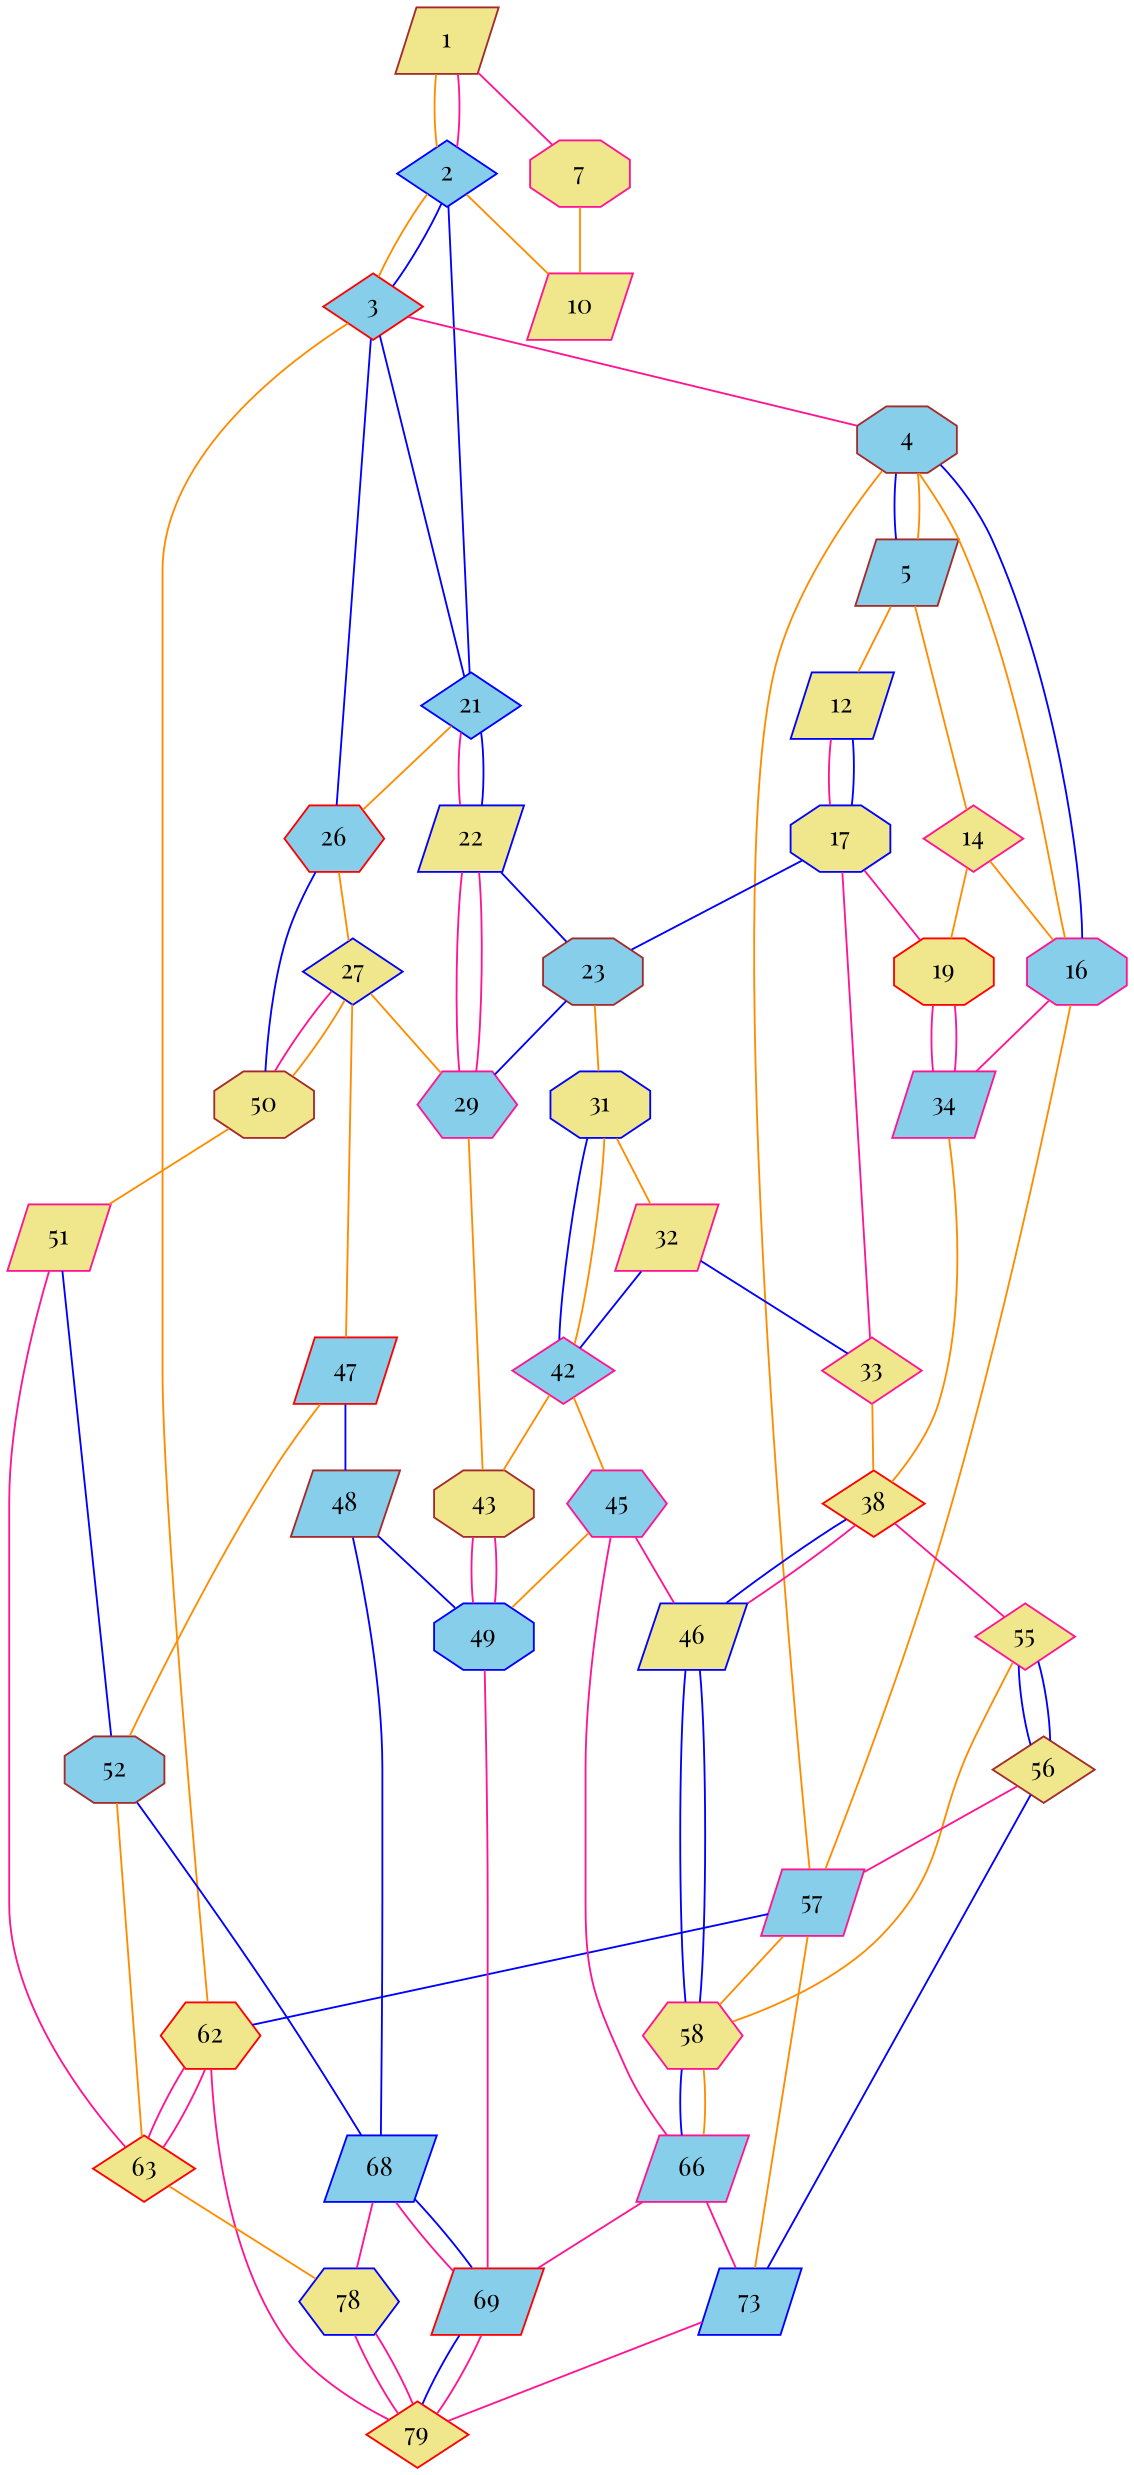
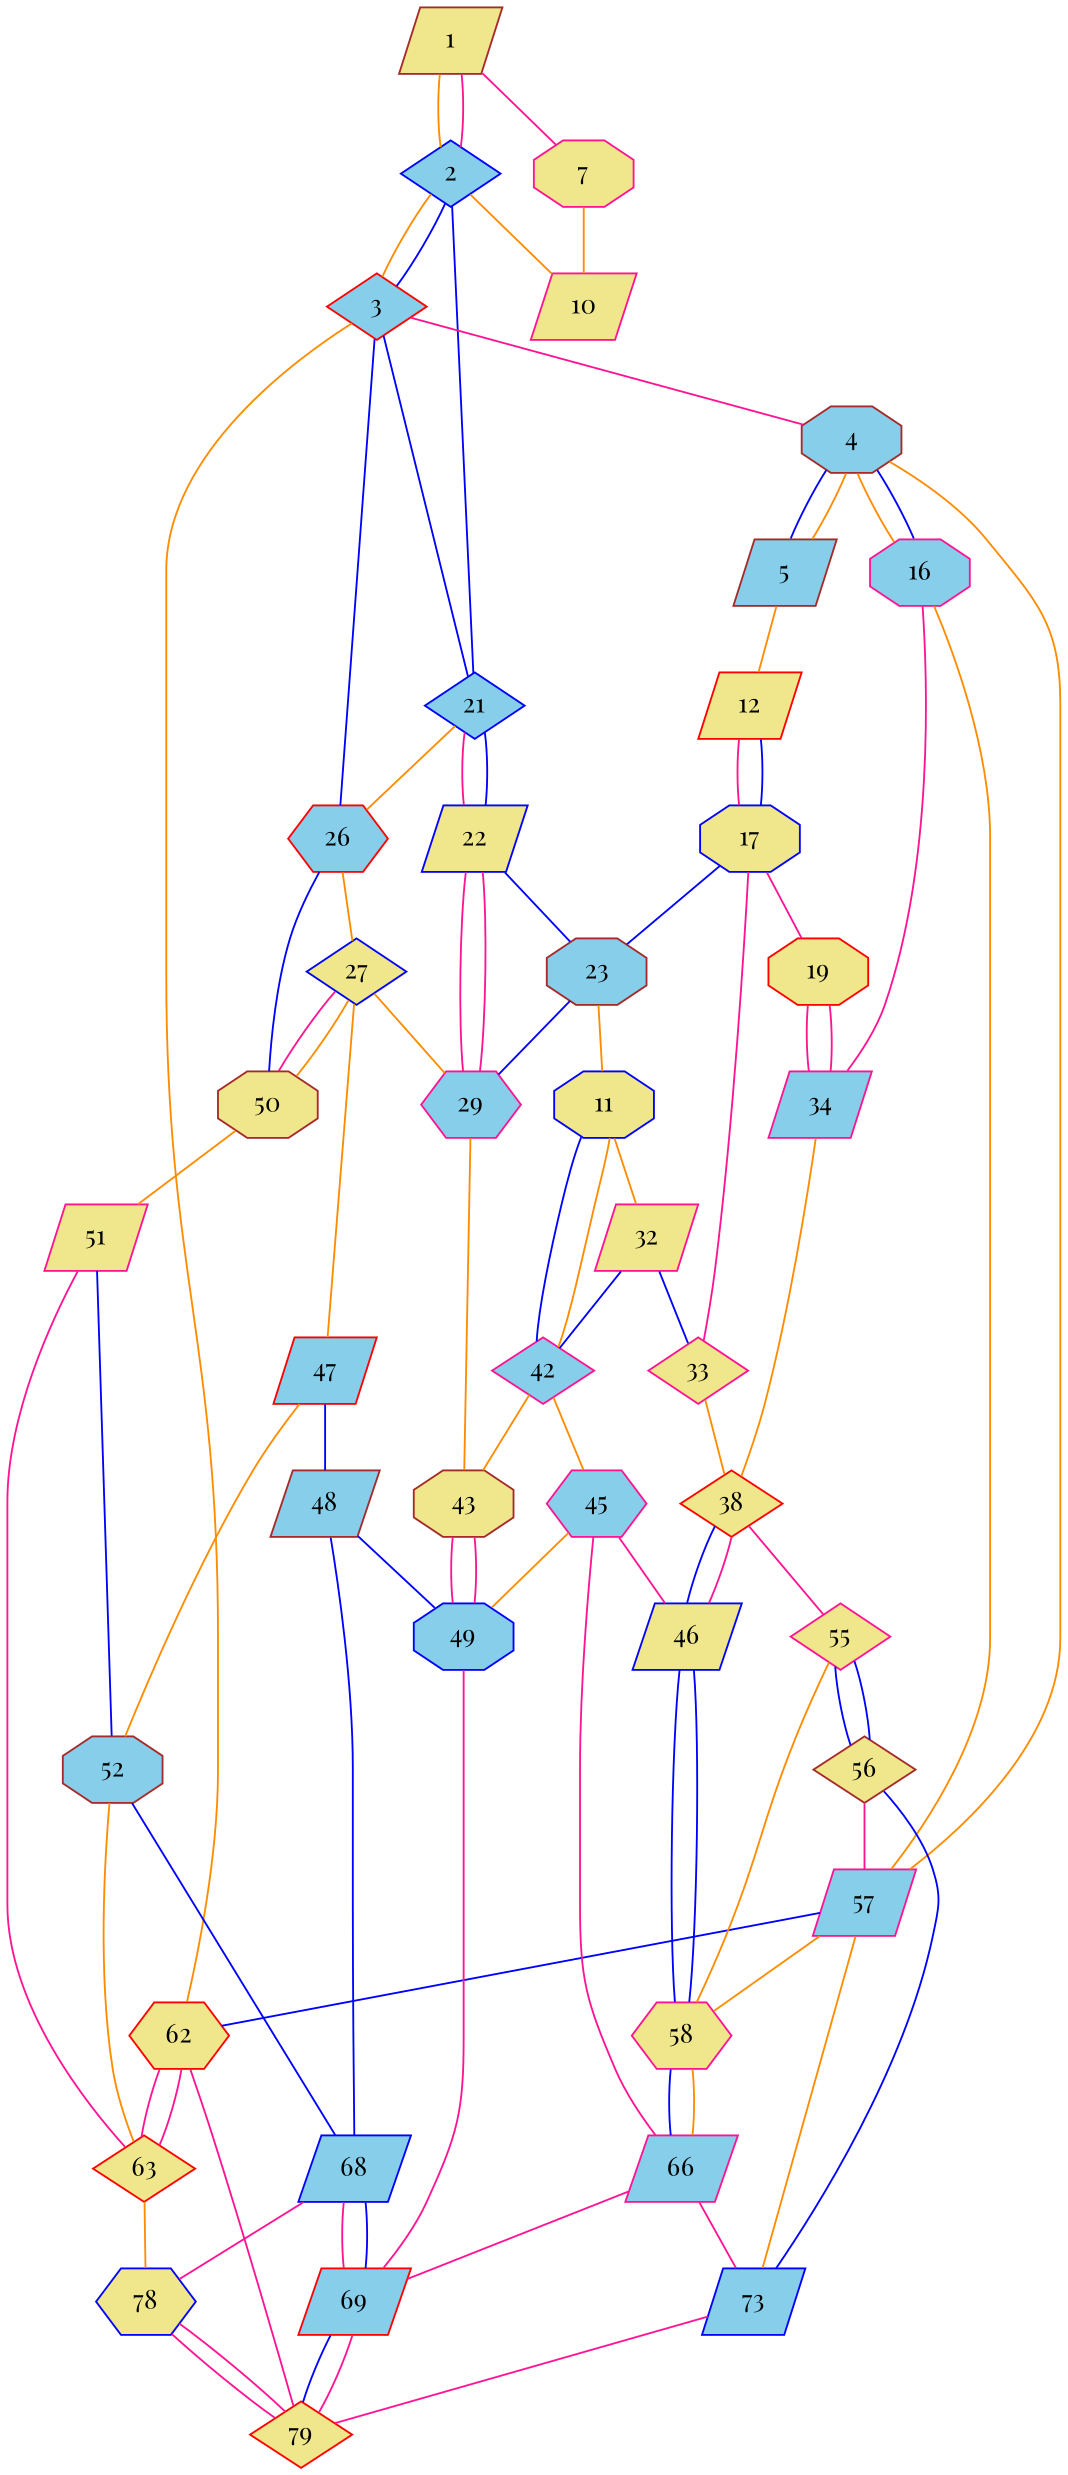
(842, 706) -> (750, 706)
(973, 839) -> none
(600, 1105) -> (604, 1105)
